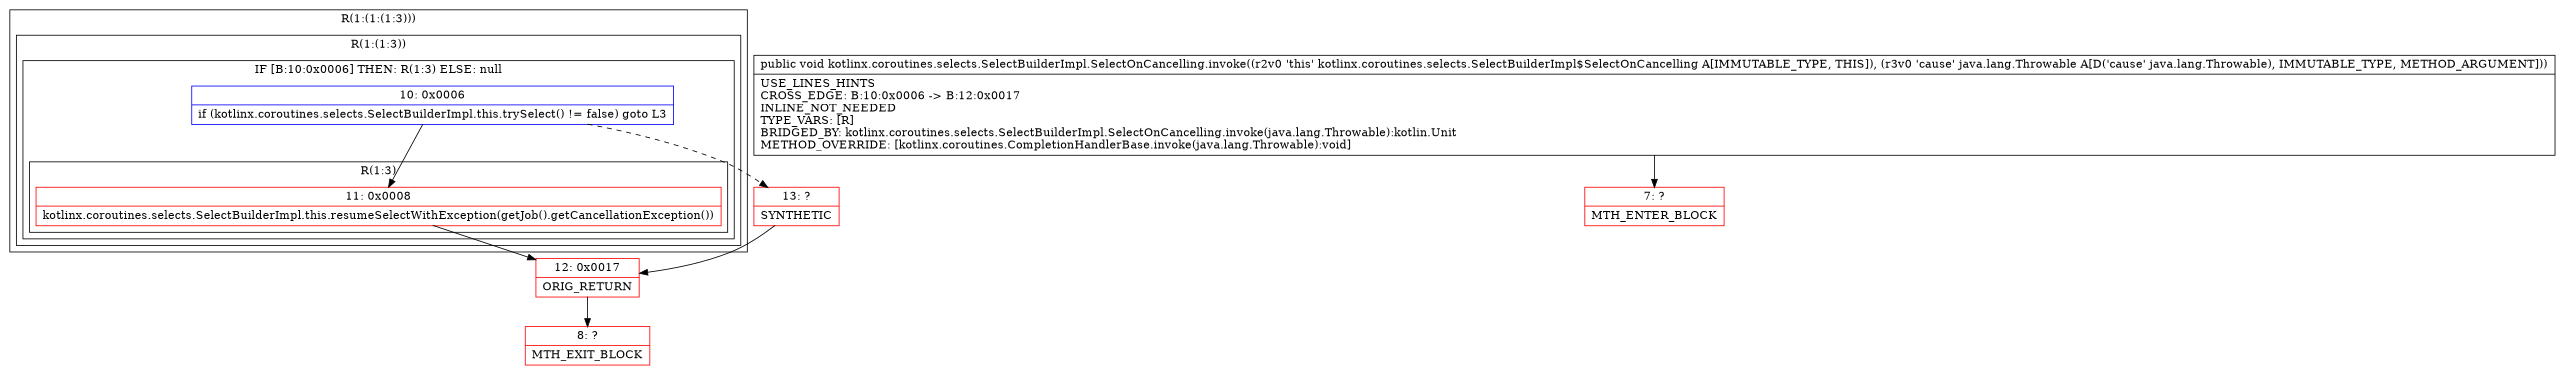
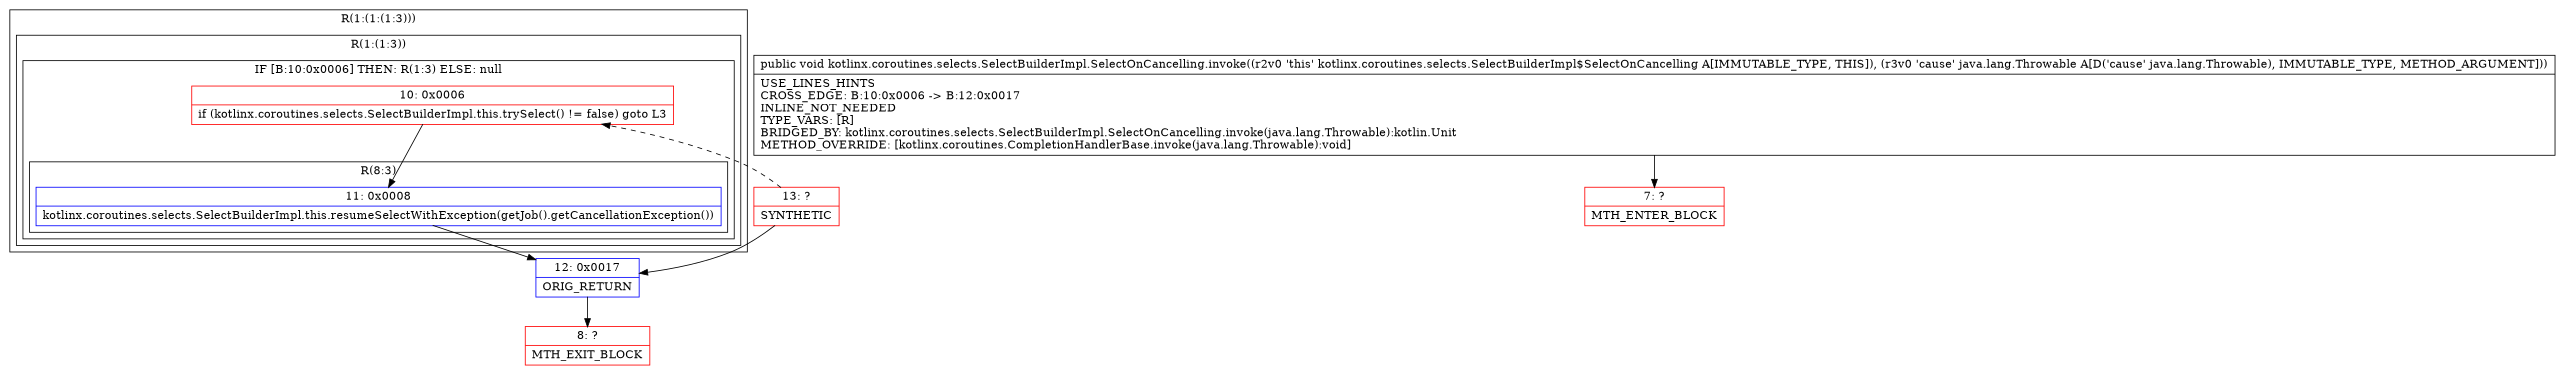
(433, 105) -> (433, 105)
(677, 146) -> (699, 148)
(379, 171) -> (379, 171)
(379, 206) -> (379, 206)
(588, 278) -> (588, 278)
